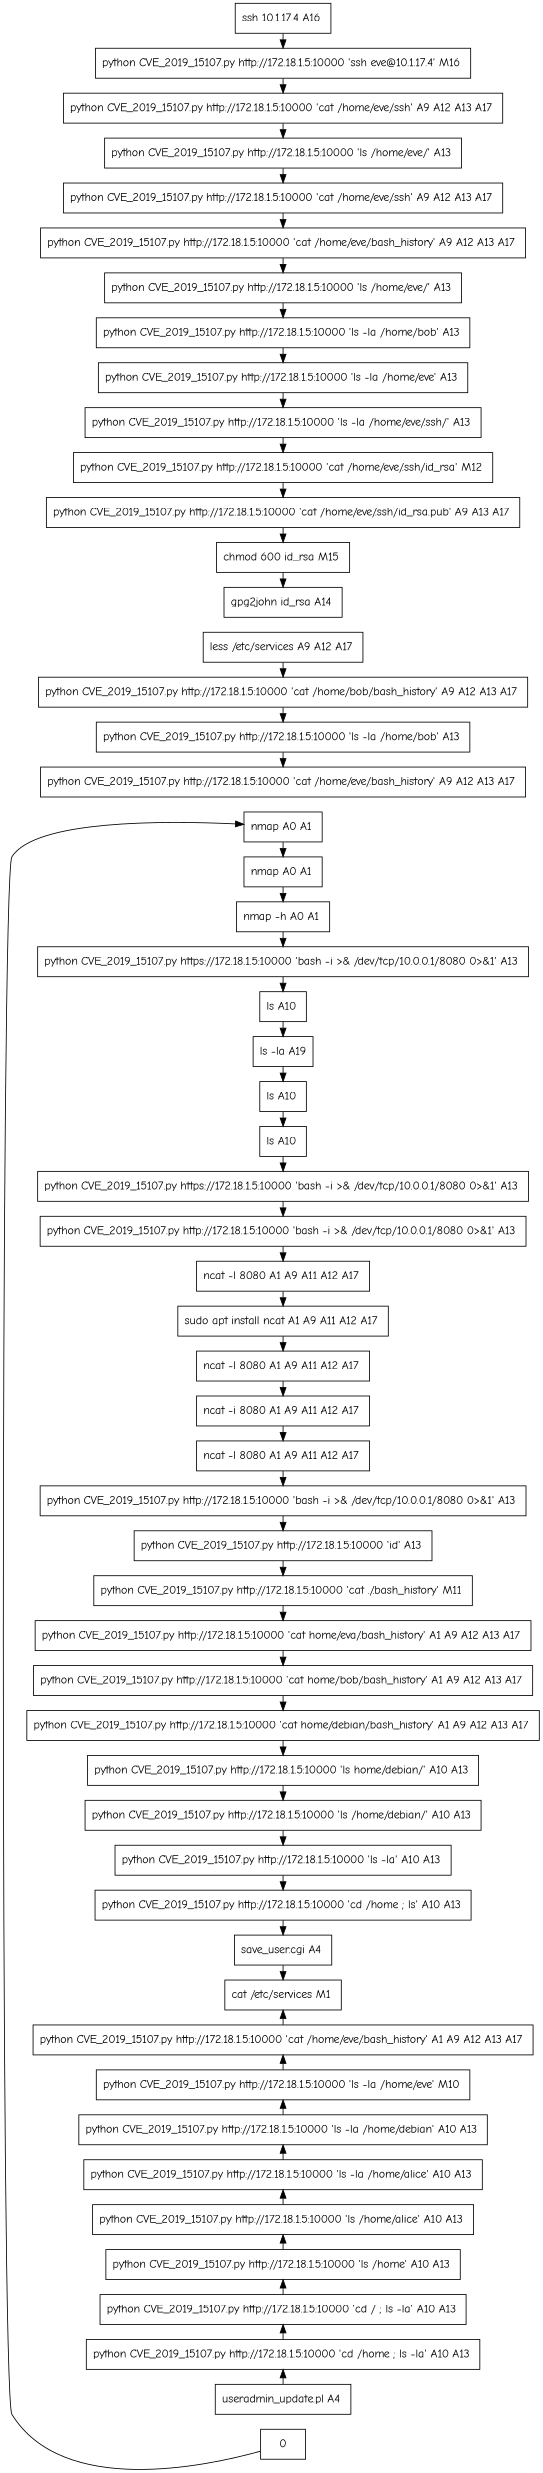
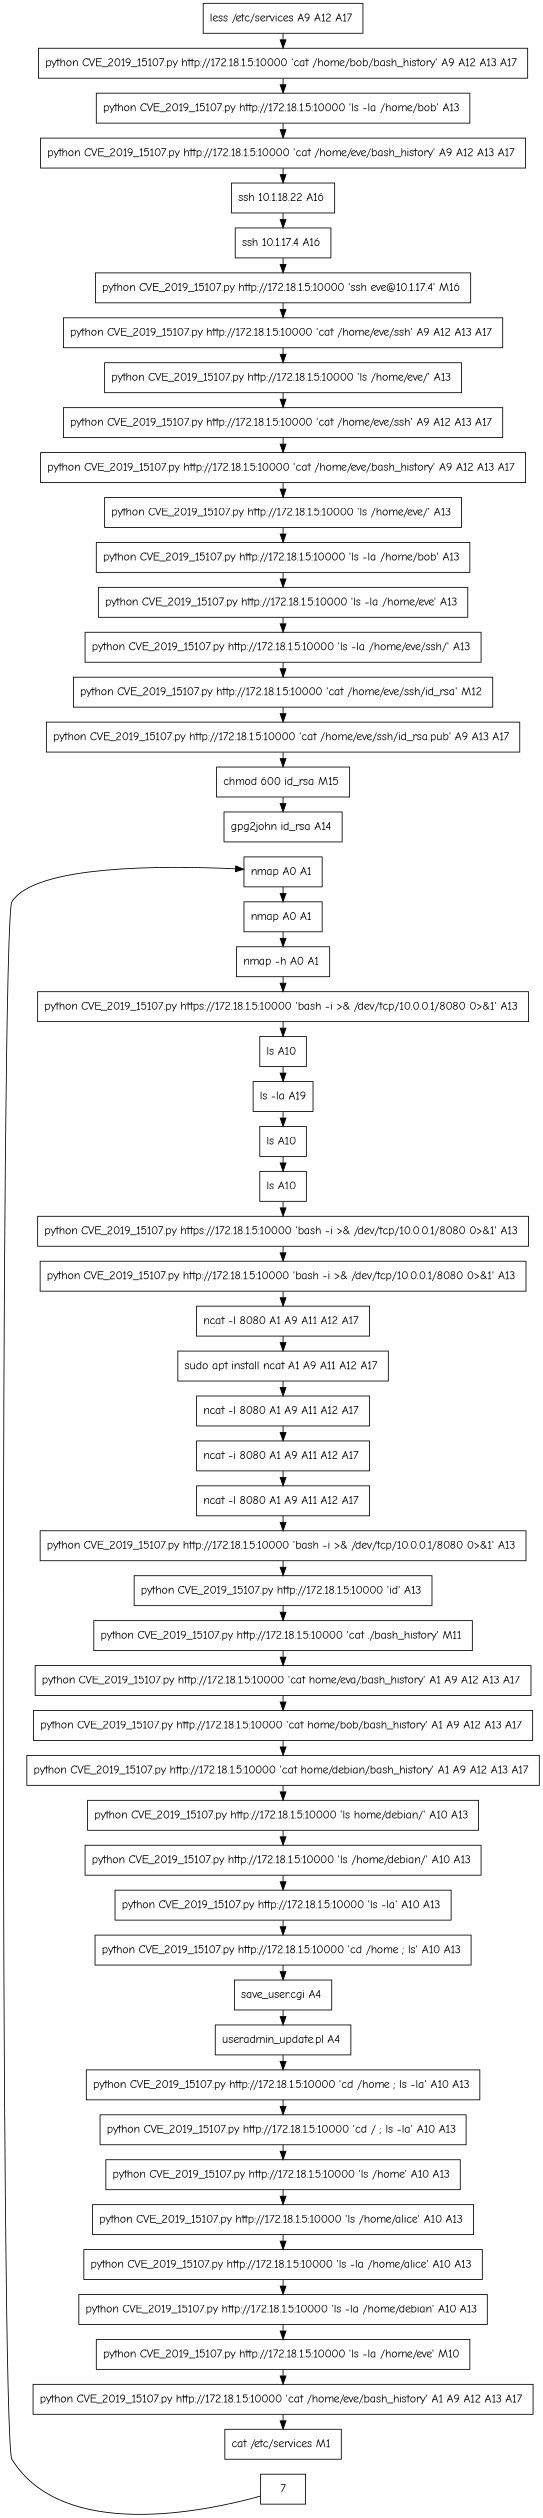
none -> (283, 198)
(283, 1968) -> (283, 2013)
(283, 2444) -> (283, 2489)
